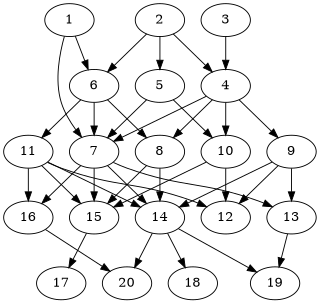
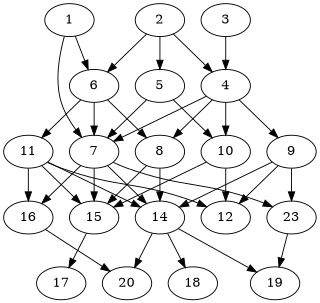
(292, 218) -> (292, 218)
